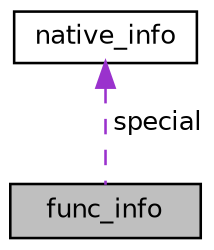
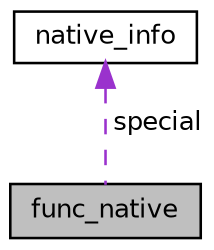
(106, 211) -> (106, 211)
